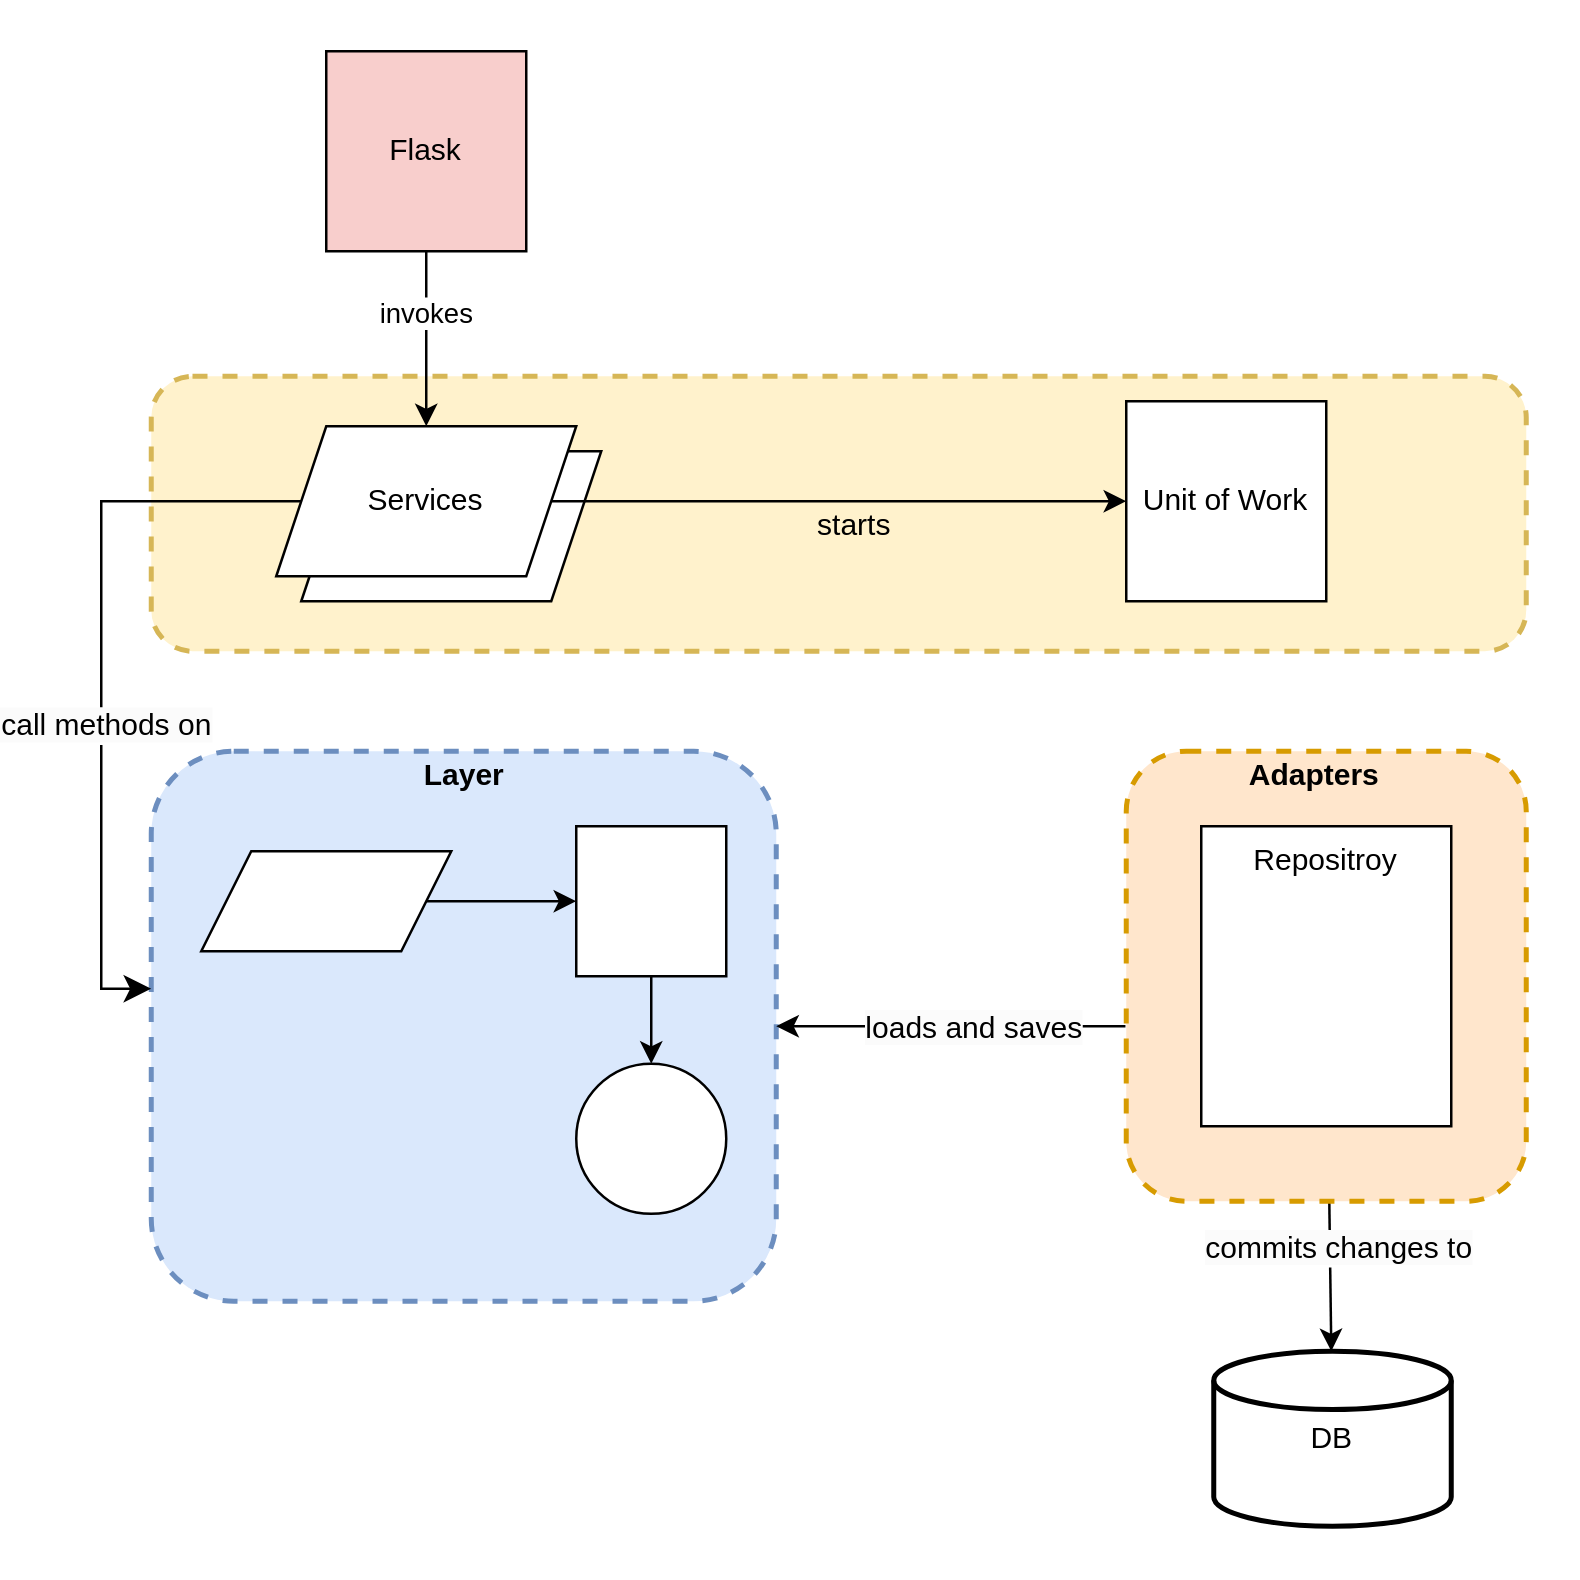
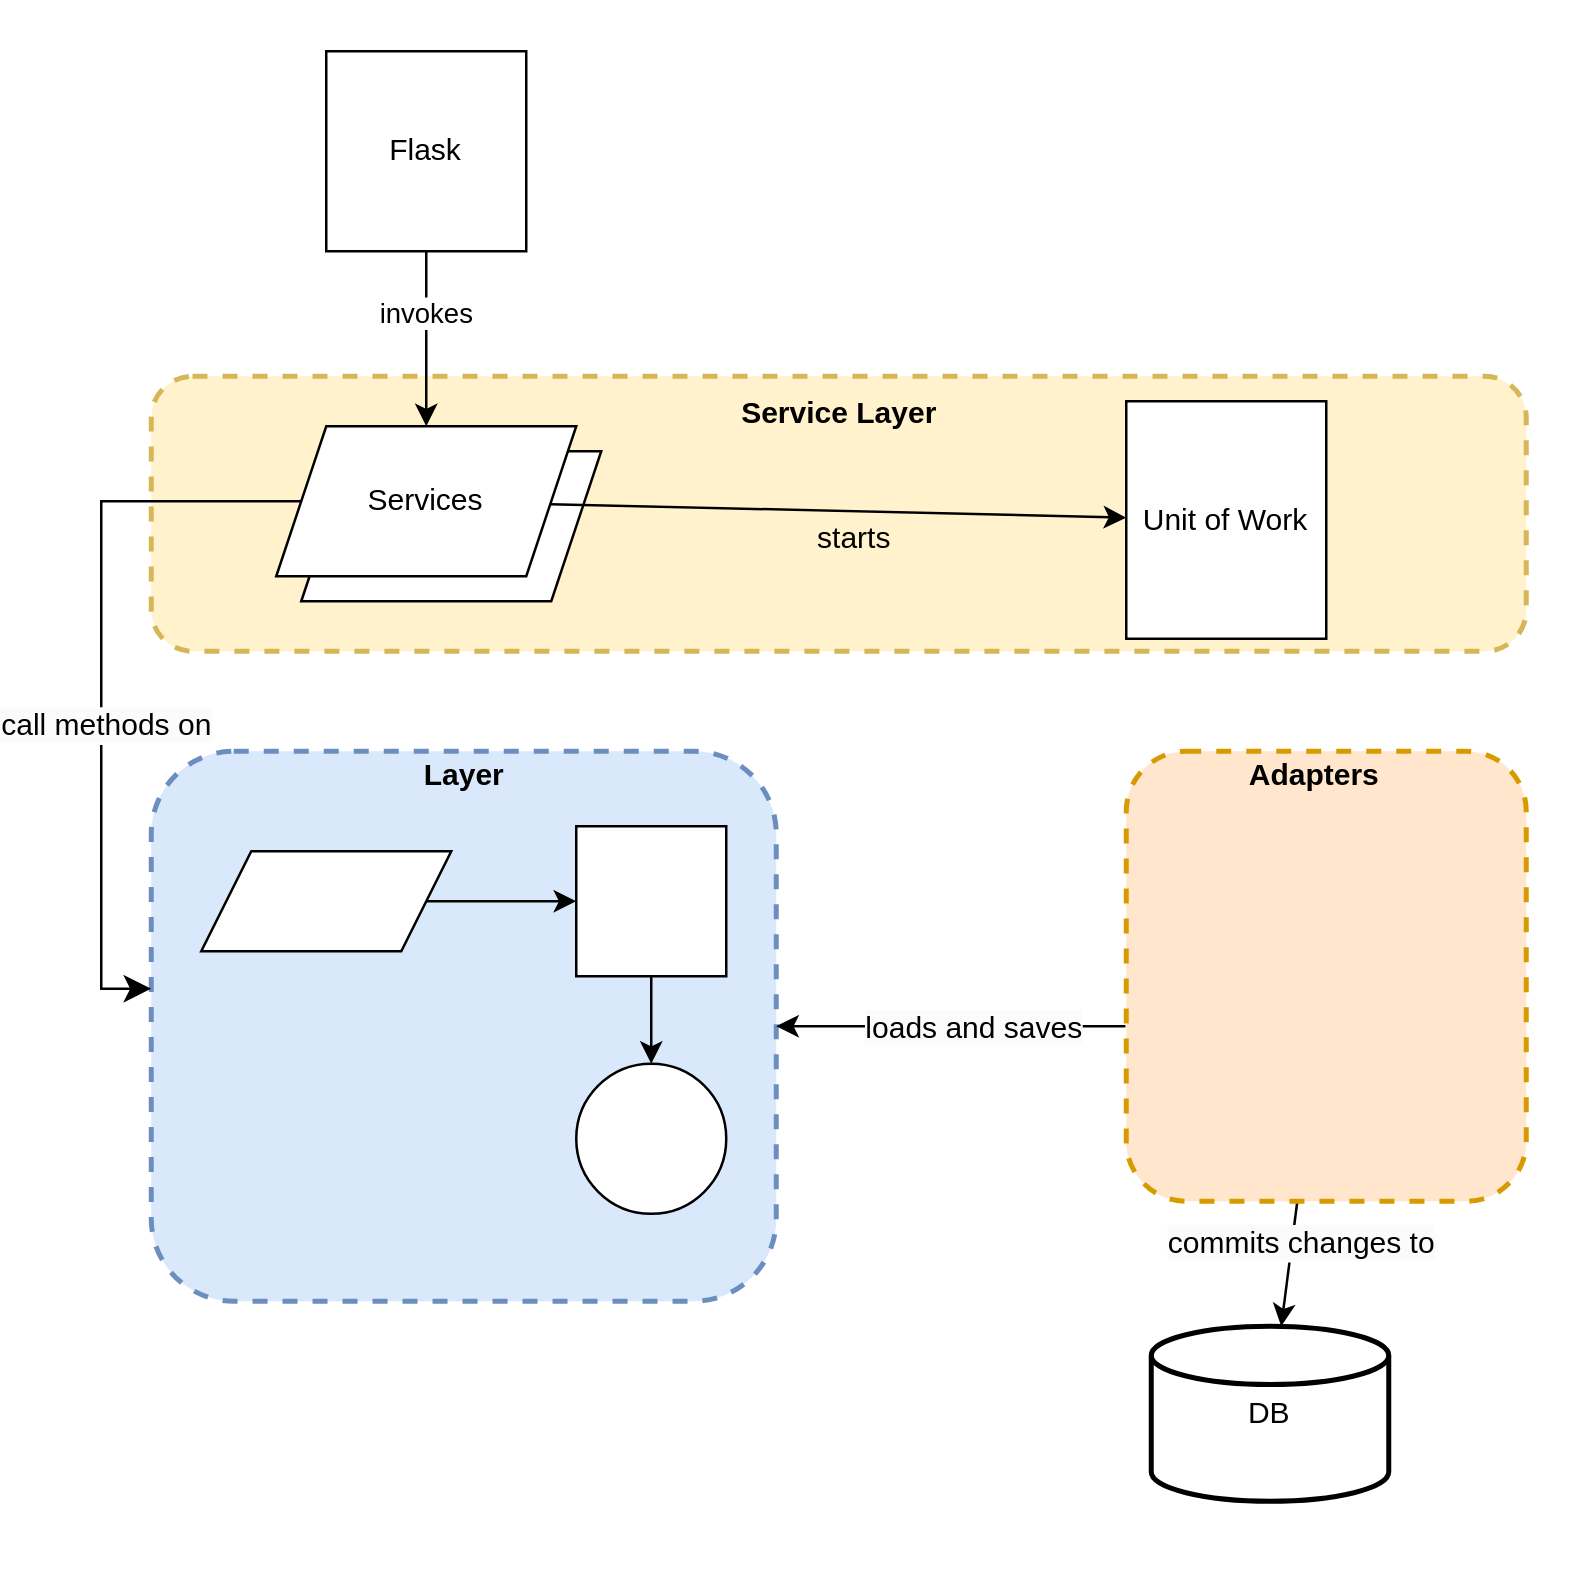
(426, 151) -> (426, 151)
none -> (839, 414)
(1226, 501) -> (1226, 520)
(1326, 976) -> none
(1333, 1439) -> (1270, 1414)
